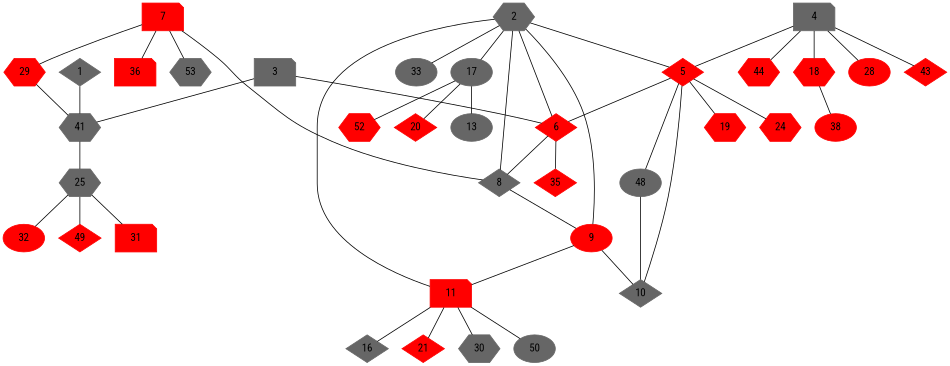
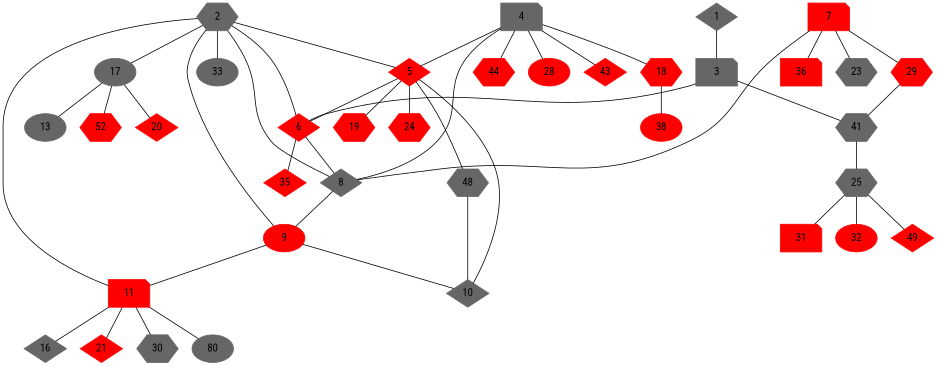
(190, 72) -> (856, 72)
(80, 100) -> (717, 45)
none -> (449, 122)
(641, 183) -> (468, 183)
(535, 349) -> (213, 349)
